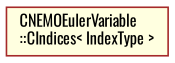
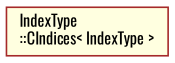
(87, 32) -> (87, 32)
